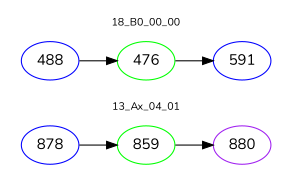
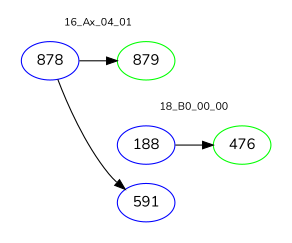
(50, 61) -> (146, 145)
(189, 61) -> (82, 134)
(146, 107) -> (98, 23)
(146, 145) -> (146, 61)
(242, 145) -> none
